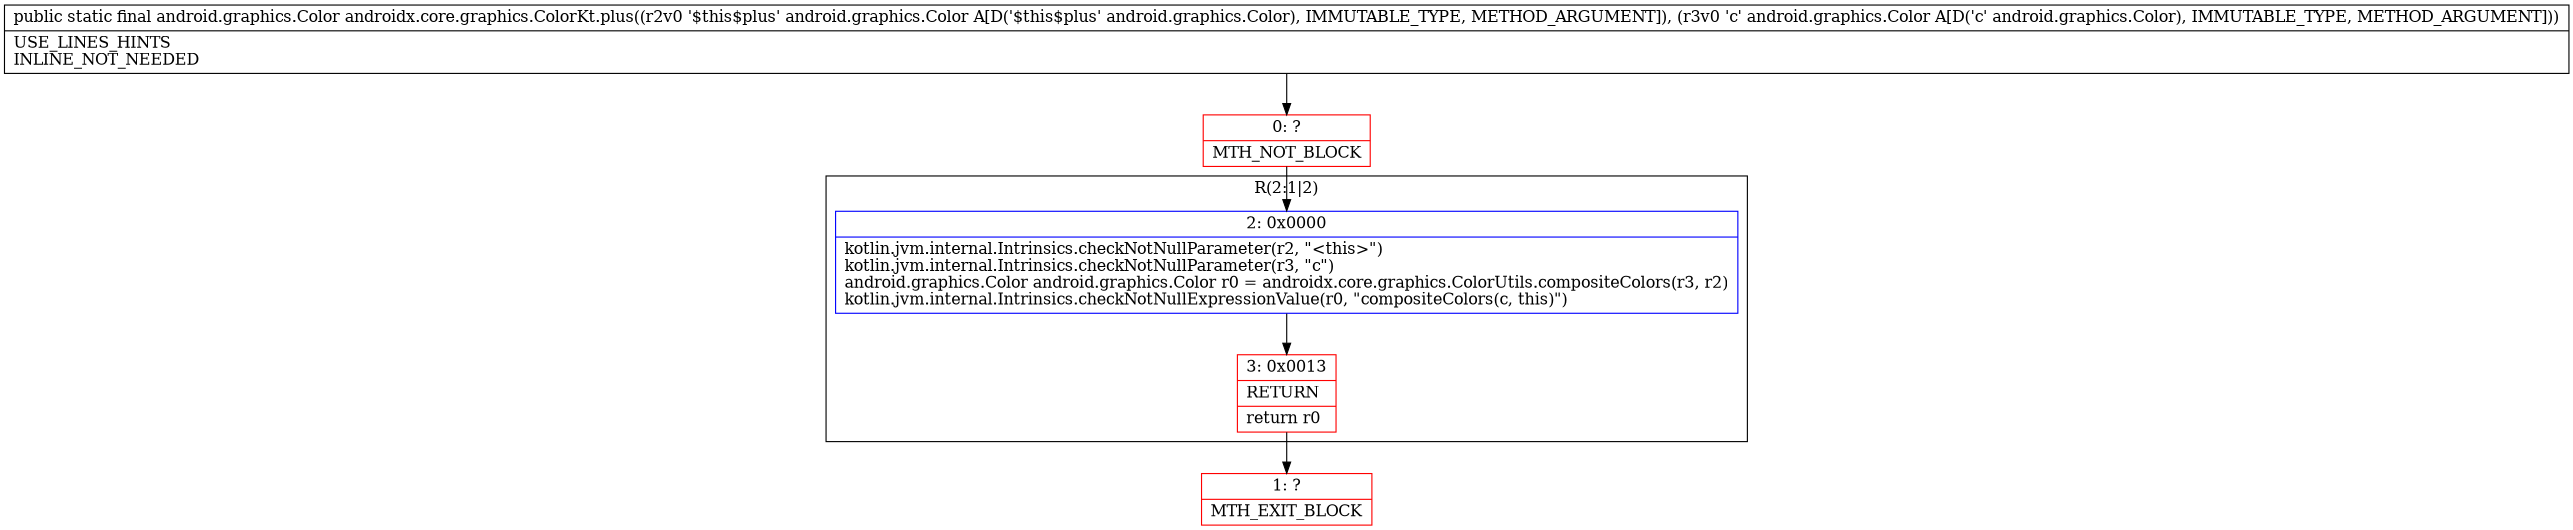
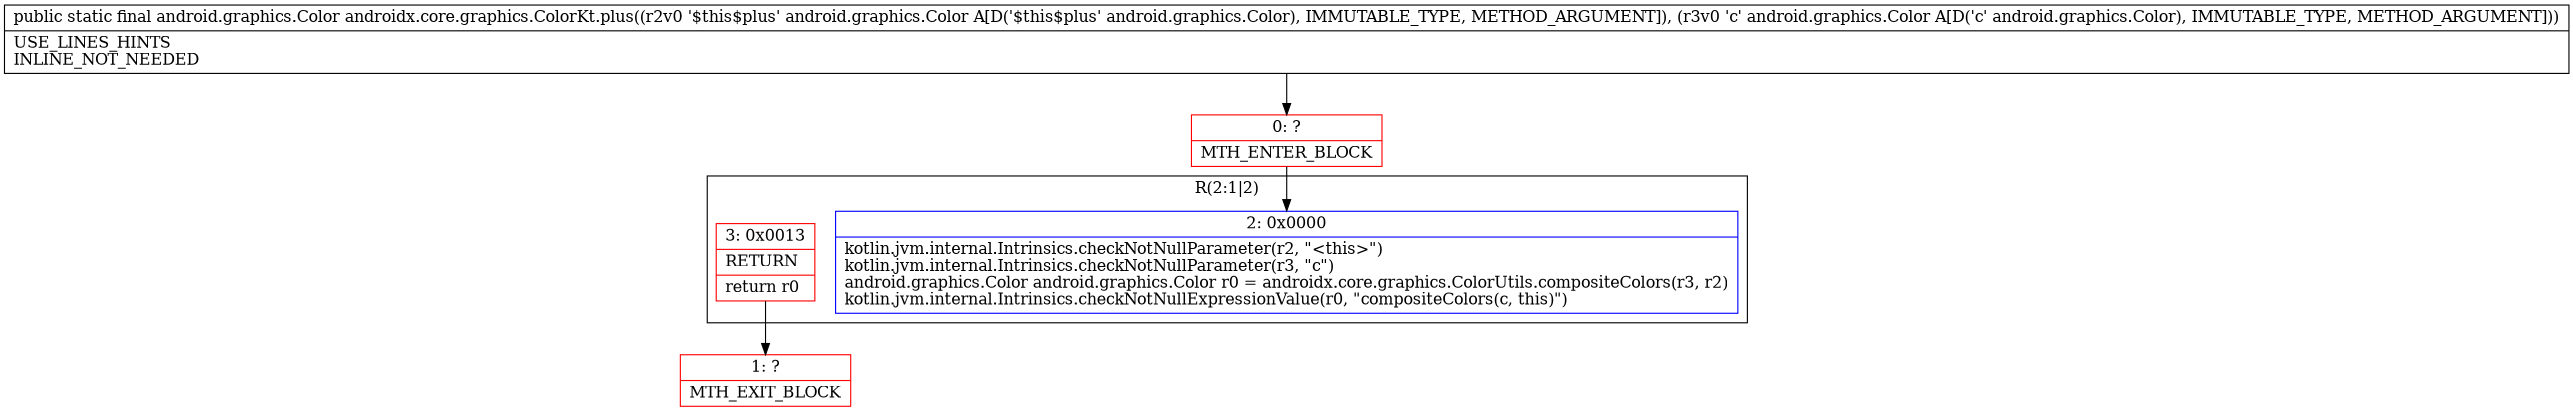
(1287, 153) -> (1287, 153)
(1287, 328) -> none
